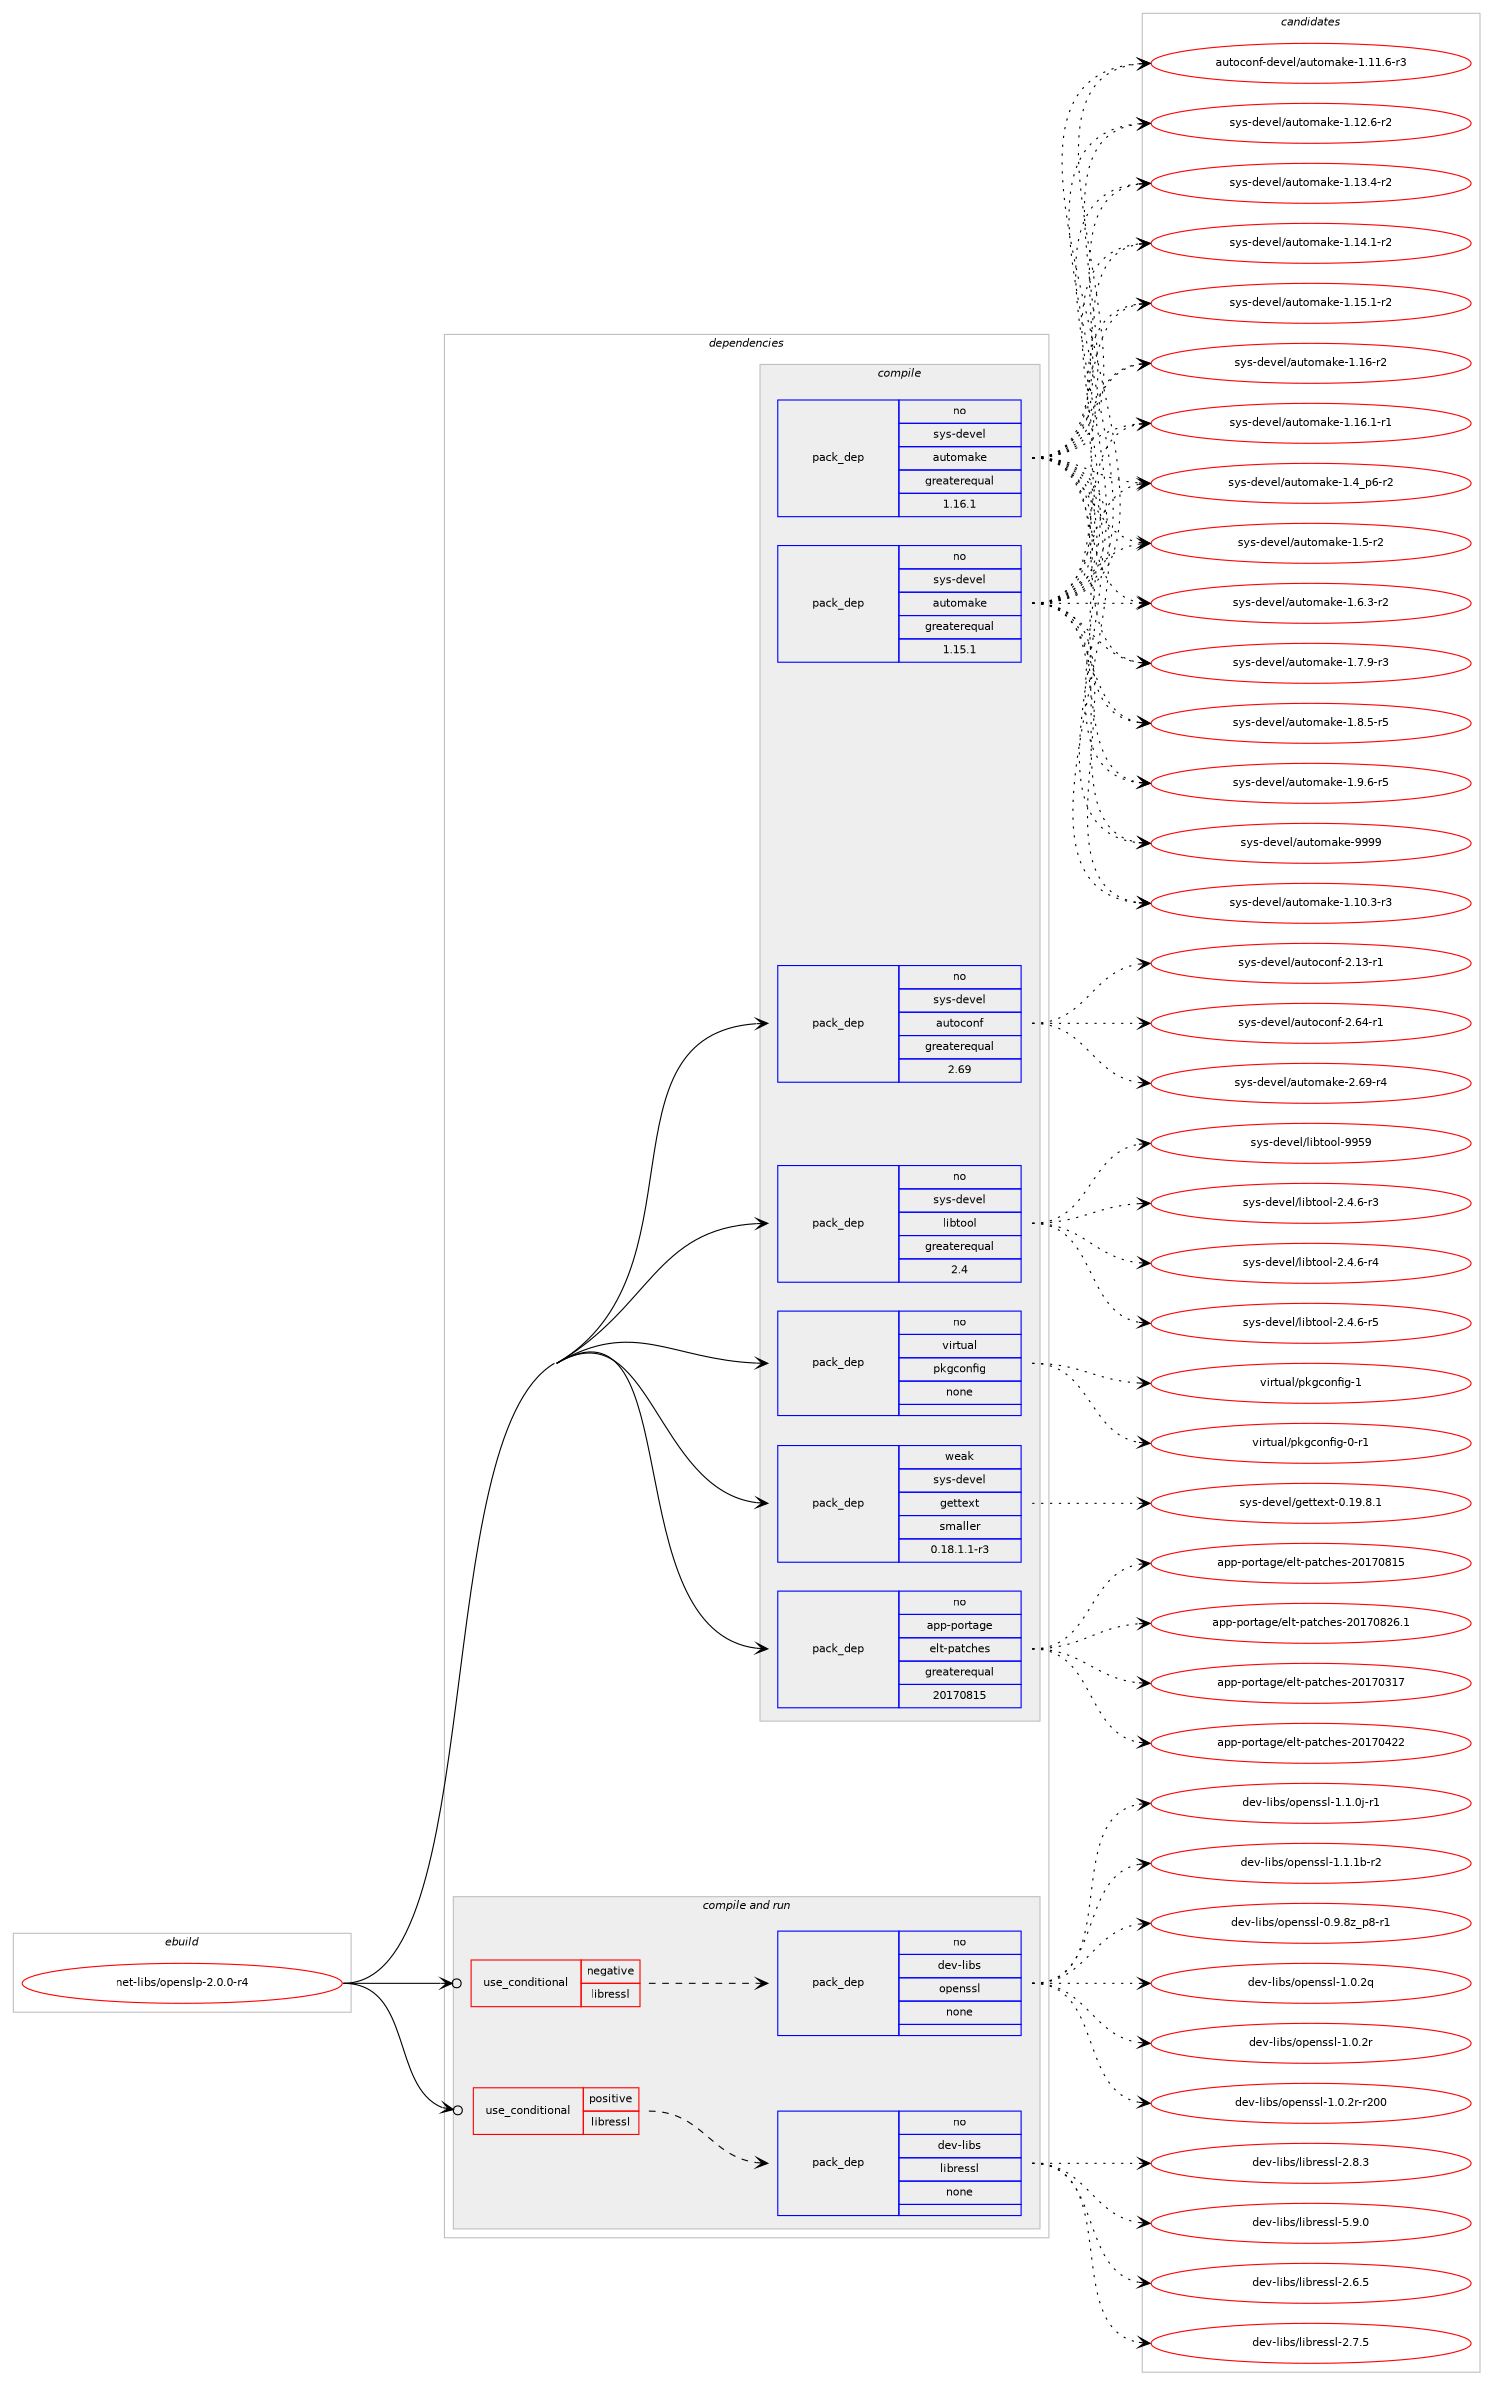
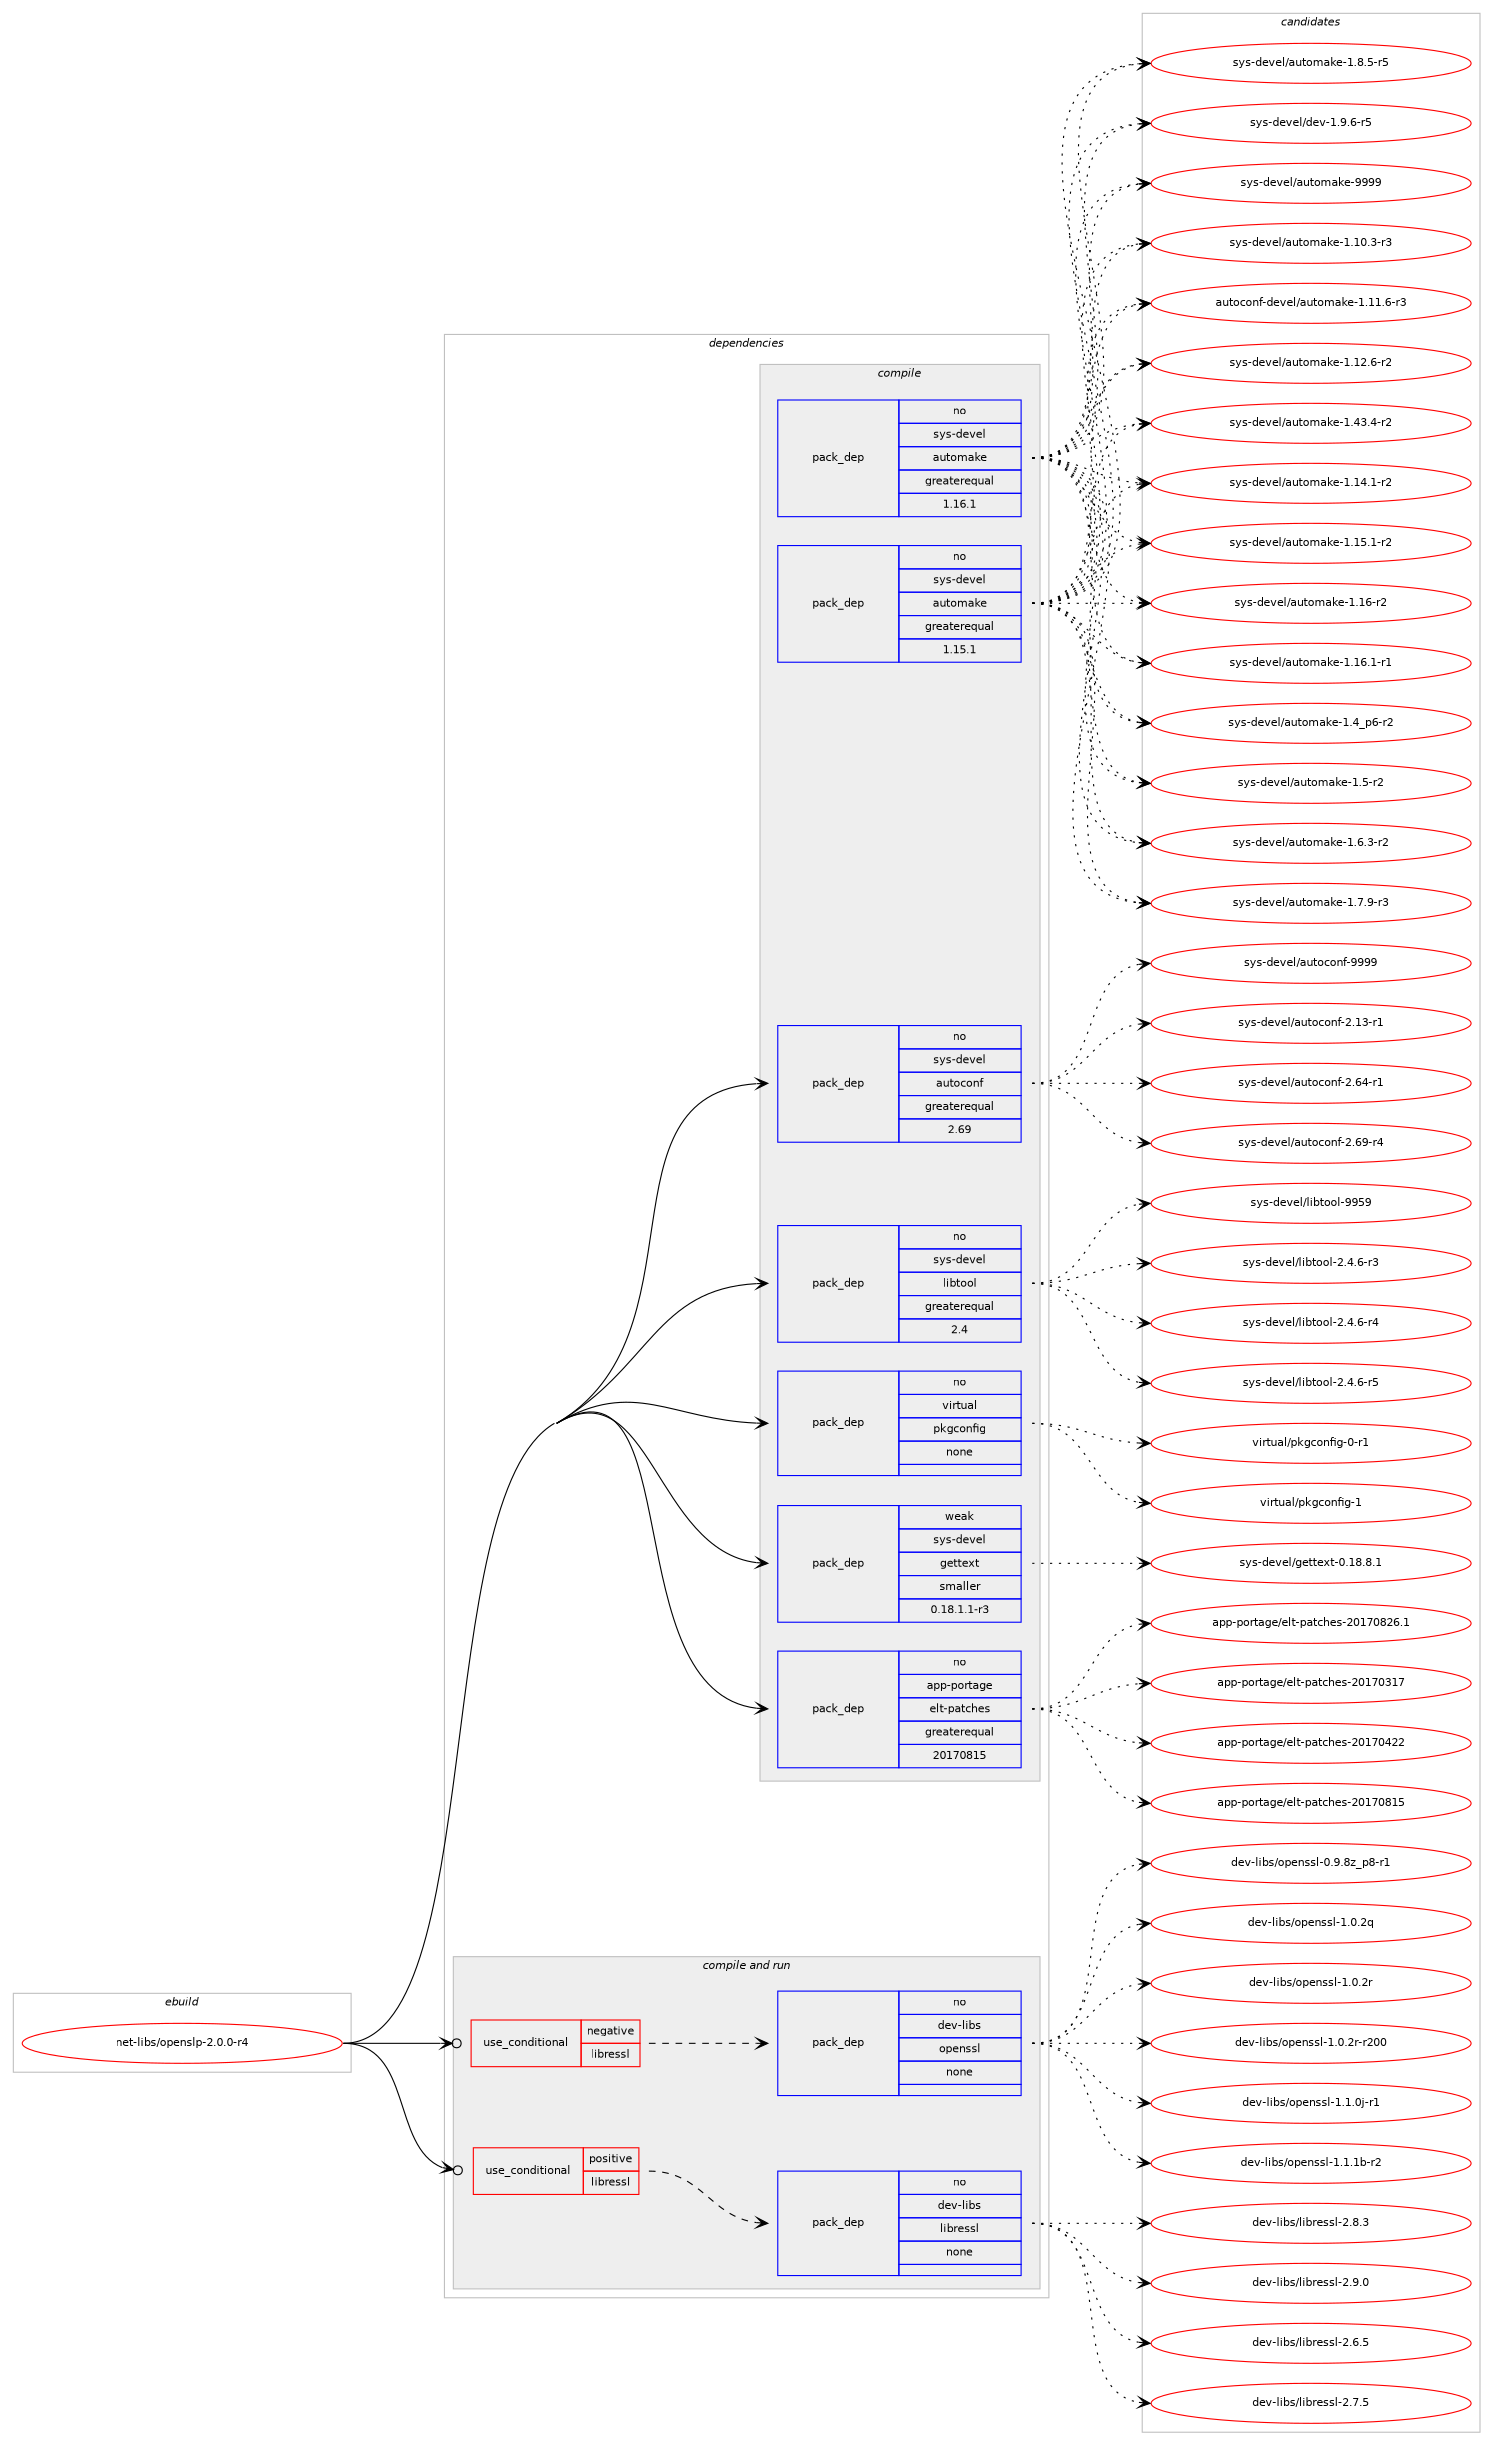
(1311, 183) -> (1311, 423)
(1311, 783) -> (1311, 123)
none -> (1311, 963)
(1311, 1083) -> (1311, 1143)
(1311, 1503) -> (1311, 1563)
(1311, 2223) -> (1311, 2283)
